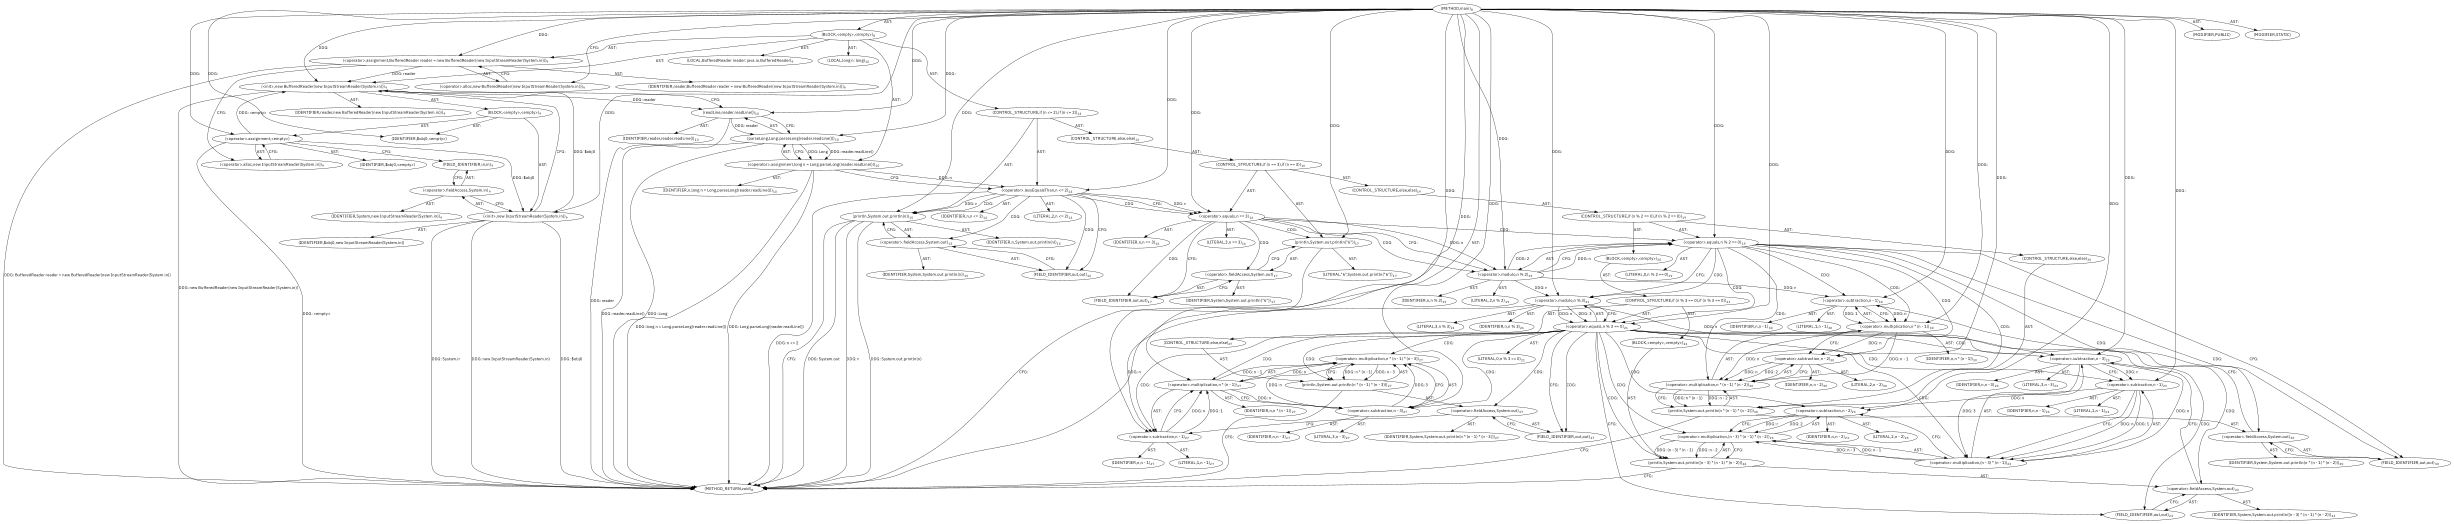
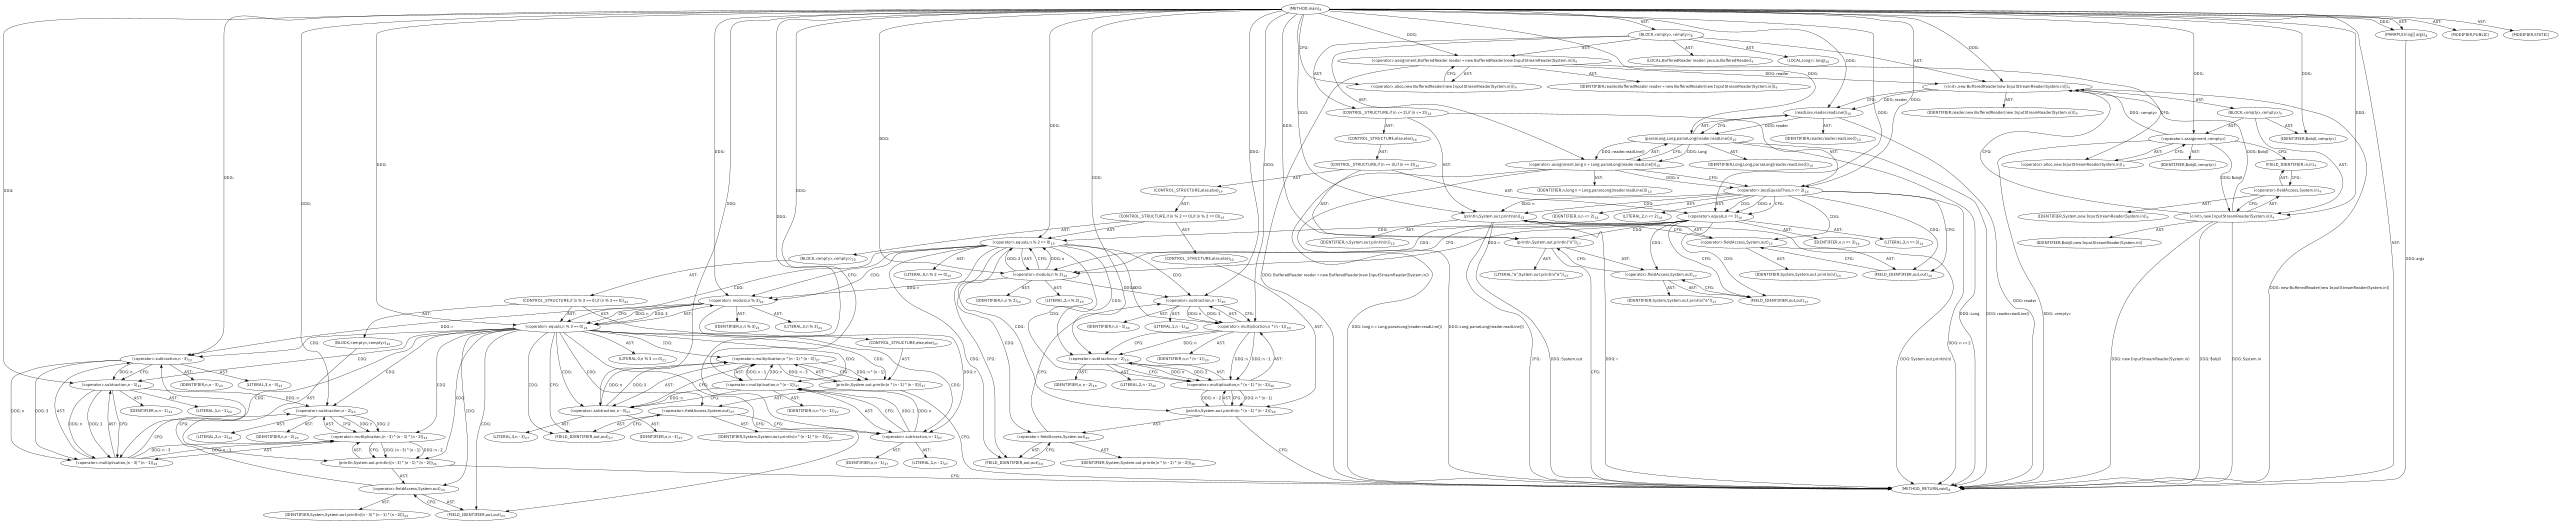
none -> (2406, 35)
none -> (1761, 165)
